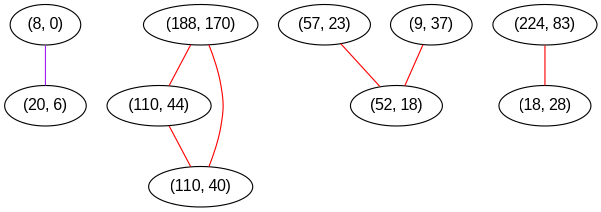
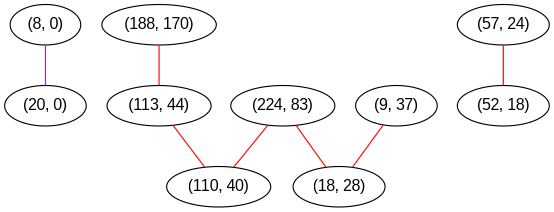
(324, 25) -> (503, 25)
(414, 65) -> (368, 146)
(45, 106) -> (45, 106)
(159, 106) -> (159, 106)
(223, 106) -> (251, 146)
